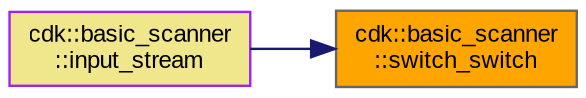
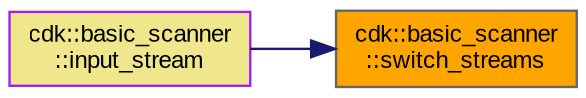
(456, 49) -> (456, 49)
